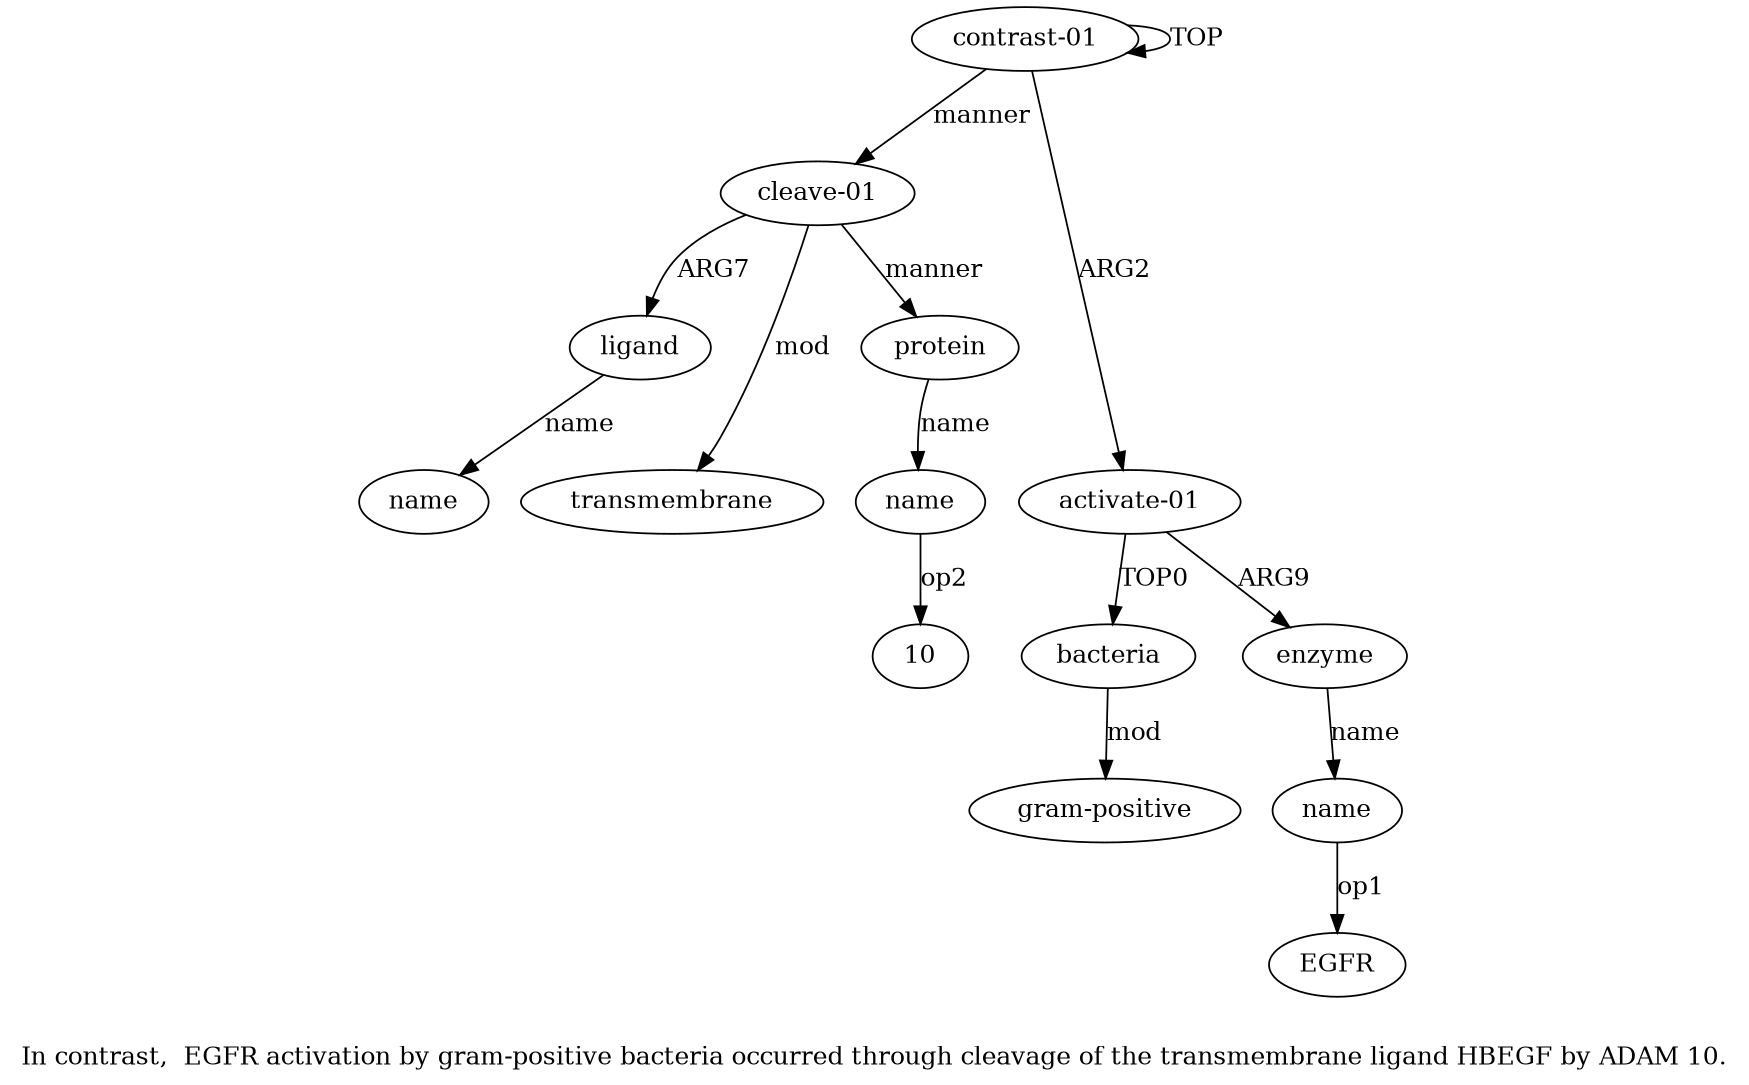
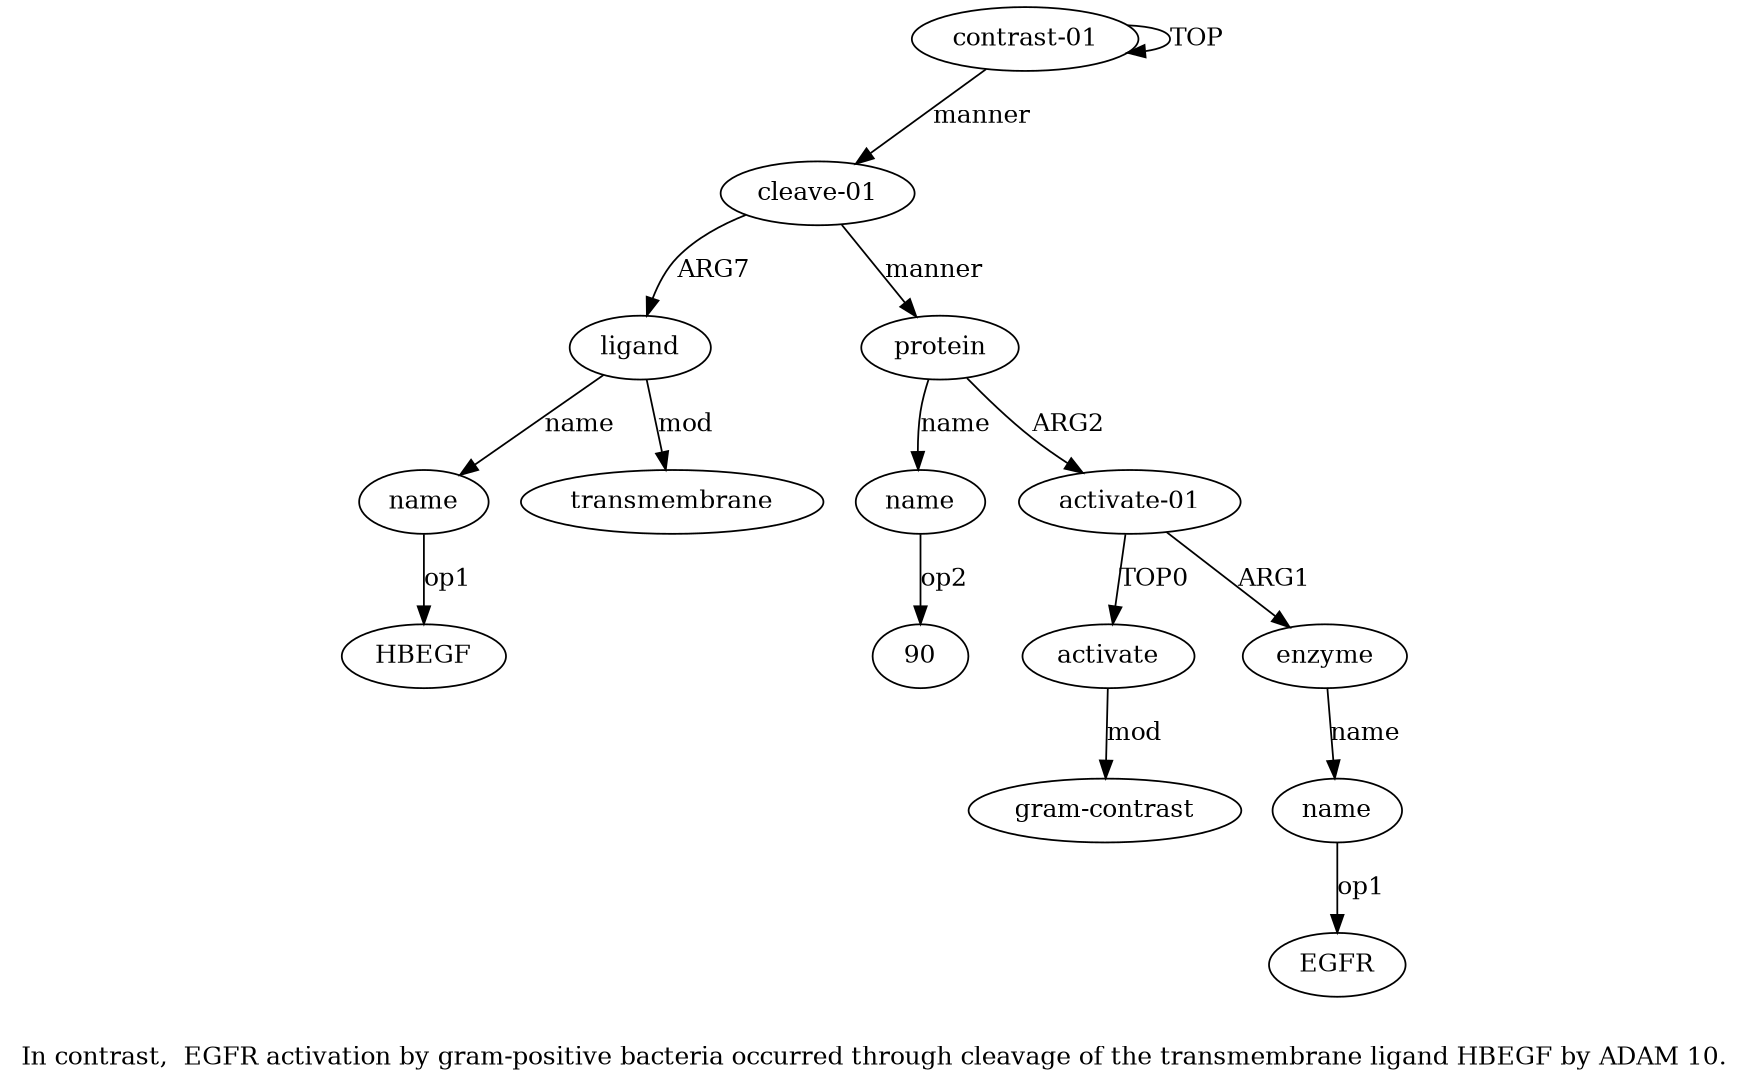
(1075, 262) -> (1015, 424)
(765, 344) -> (654, 416)
(1274, 579) -> (1274, 579)
none -> (424, 656)
(921, 656) -> (921, 656)
(1109, 656) -> (1109, 656)
(1105, 811) -> (1105, 811)
